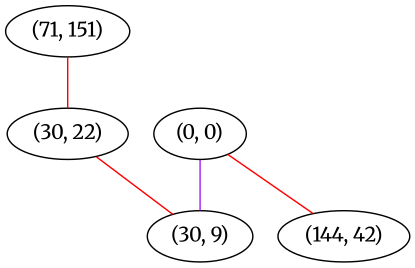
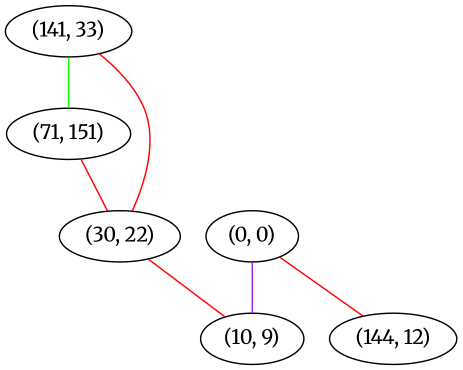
none -> (69, 31)
(200, 236) -> (252, 339)
(344, 236) -> (393, 339)
